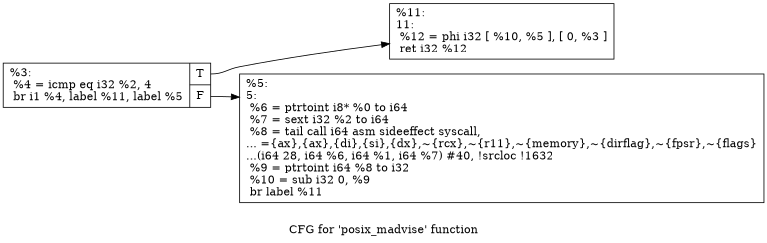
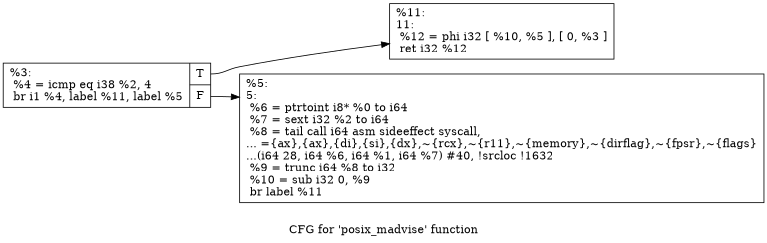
(81, 85) -> (81, 85)
(328, 168) -> (321, 168)
